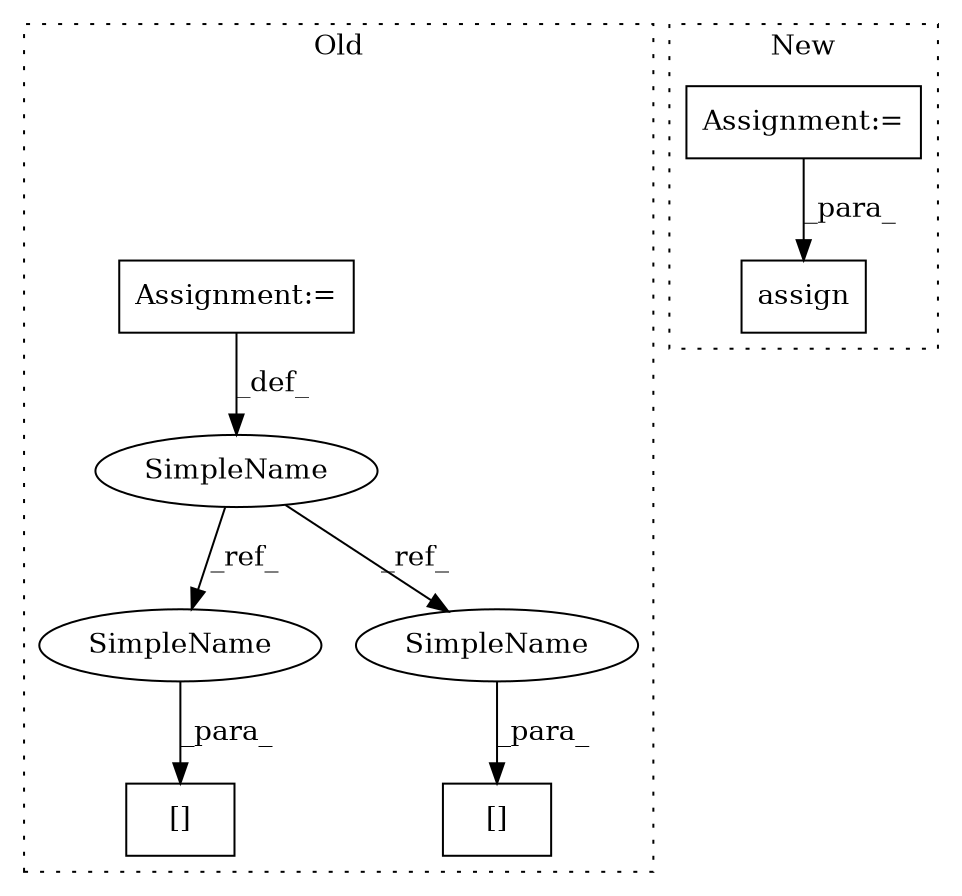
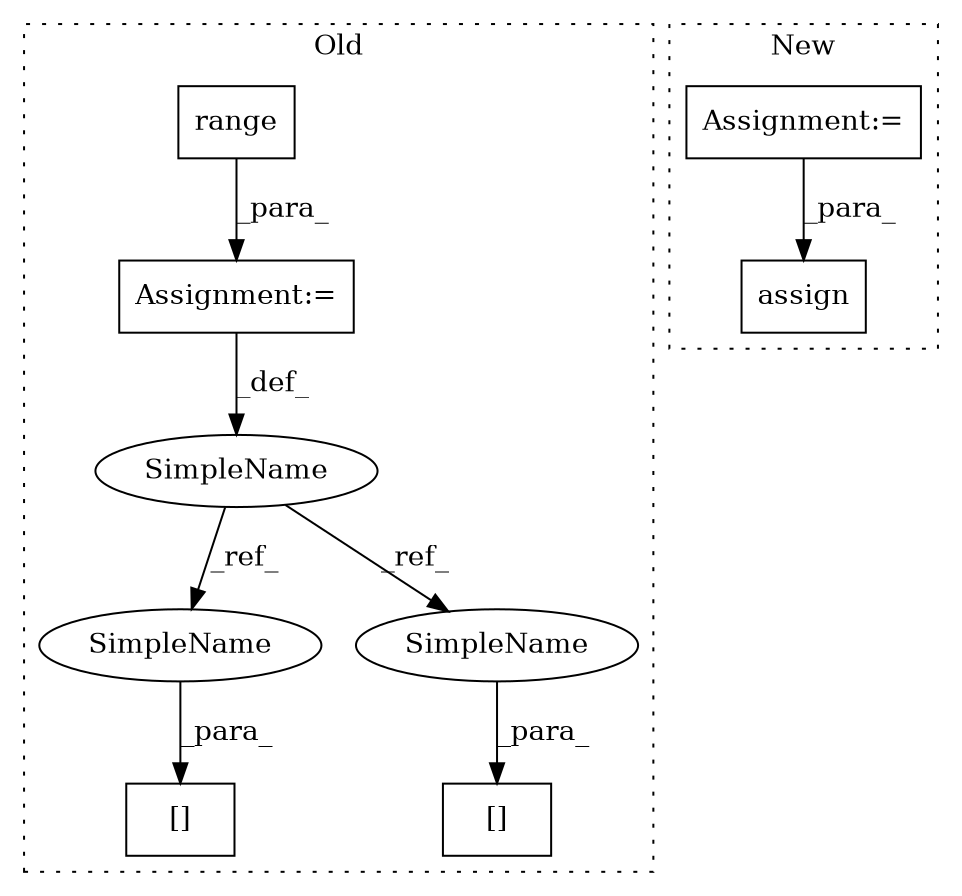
none -> (236, 122)
